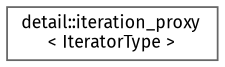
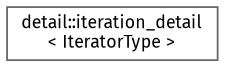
(112, 34) -> (112, 34)
